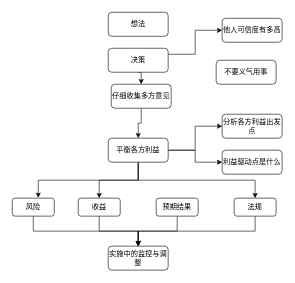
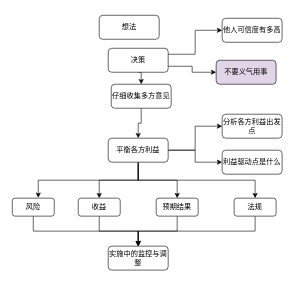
(138, 24) -> (129, 27)
none -> (191, 66)
(246, 72) -> (246, 72)
none -> (177, 192)
